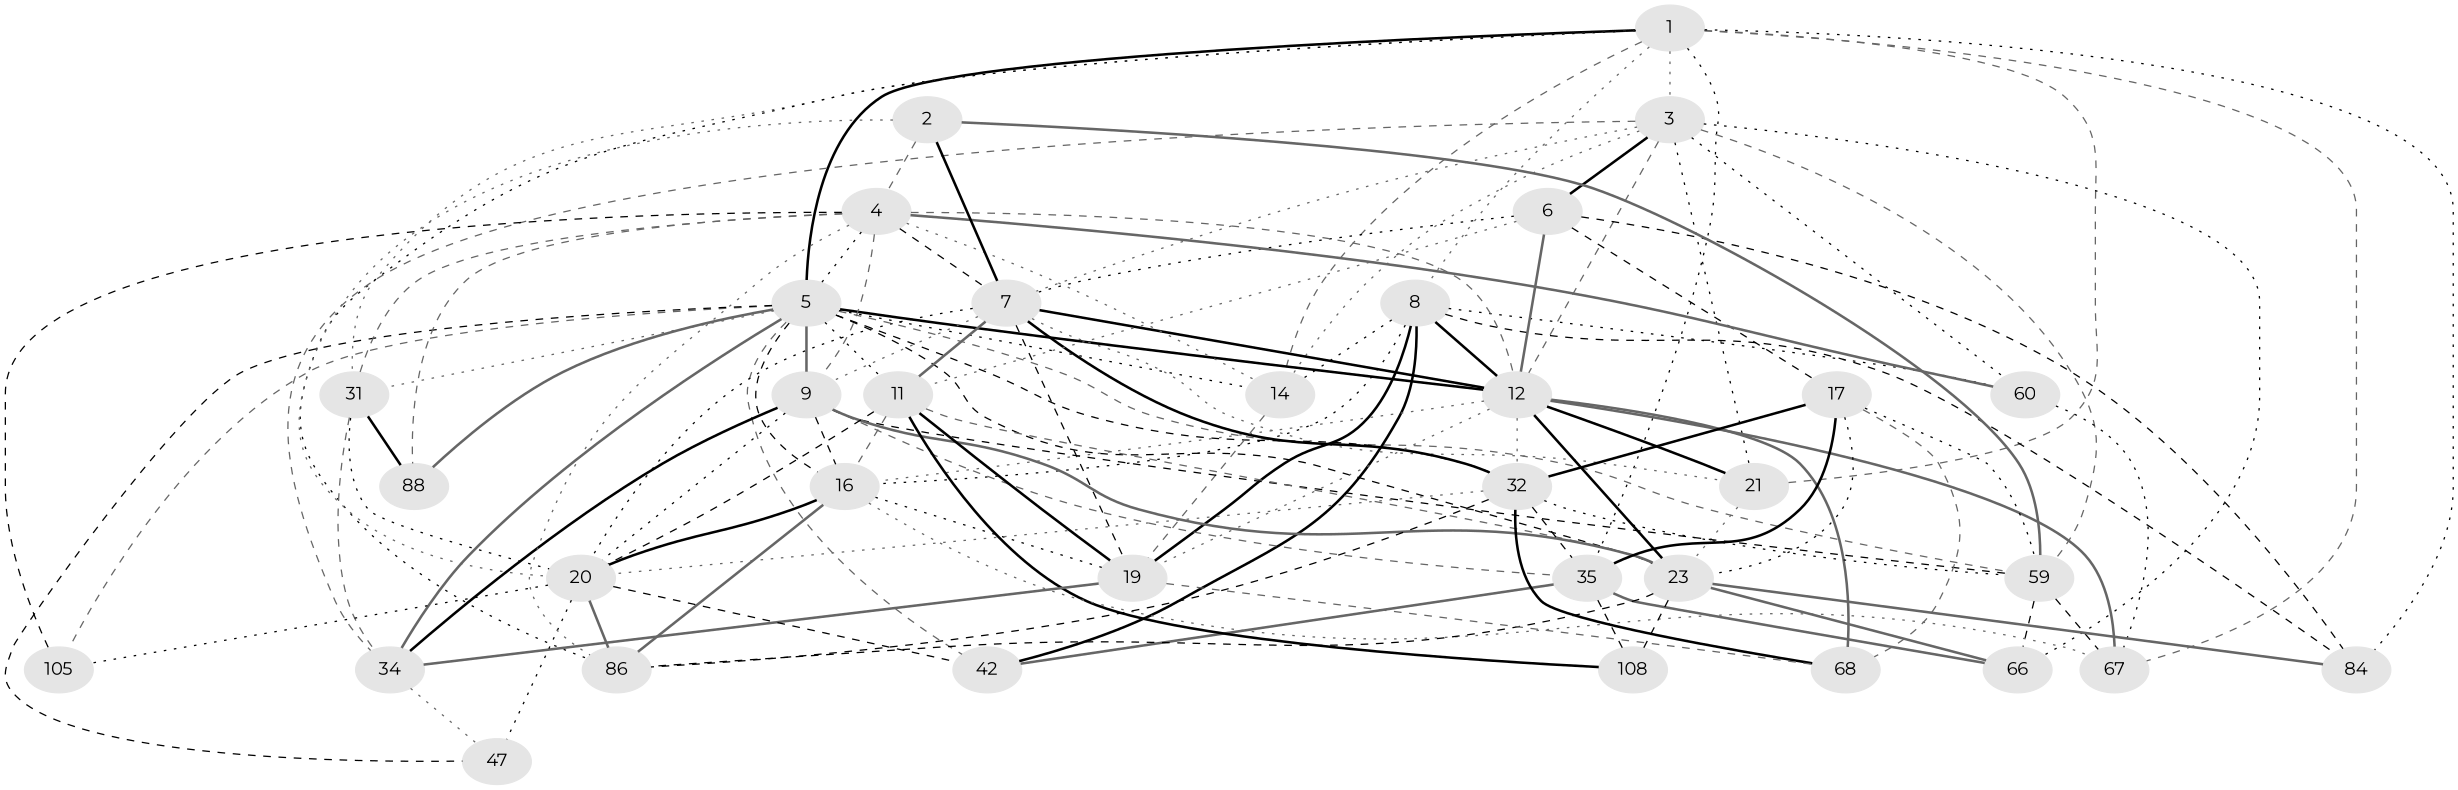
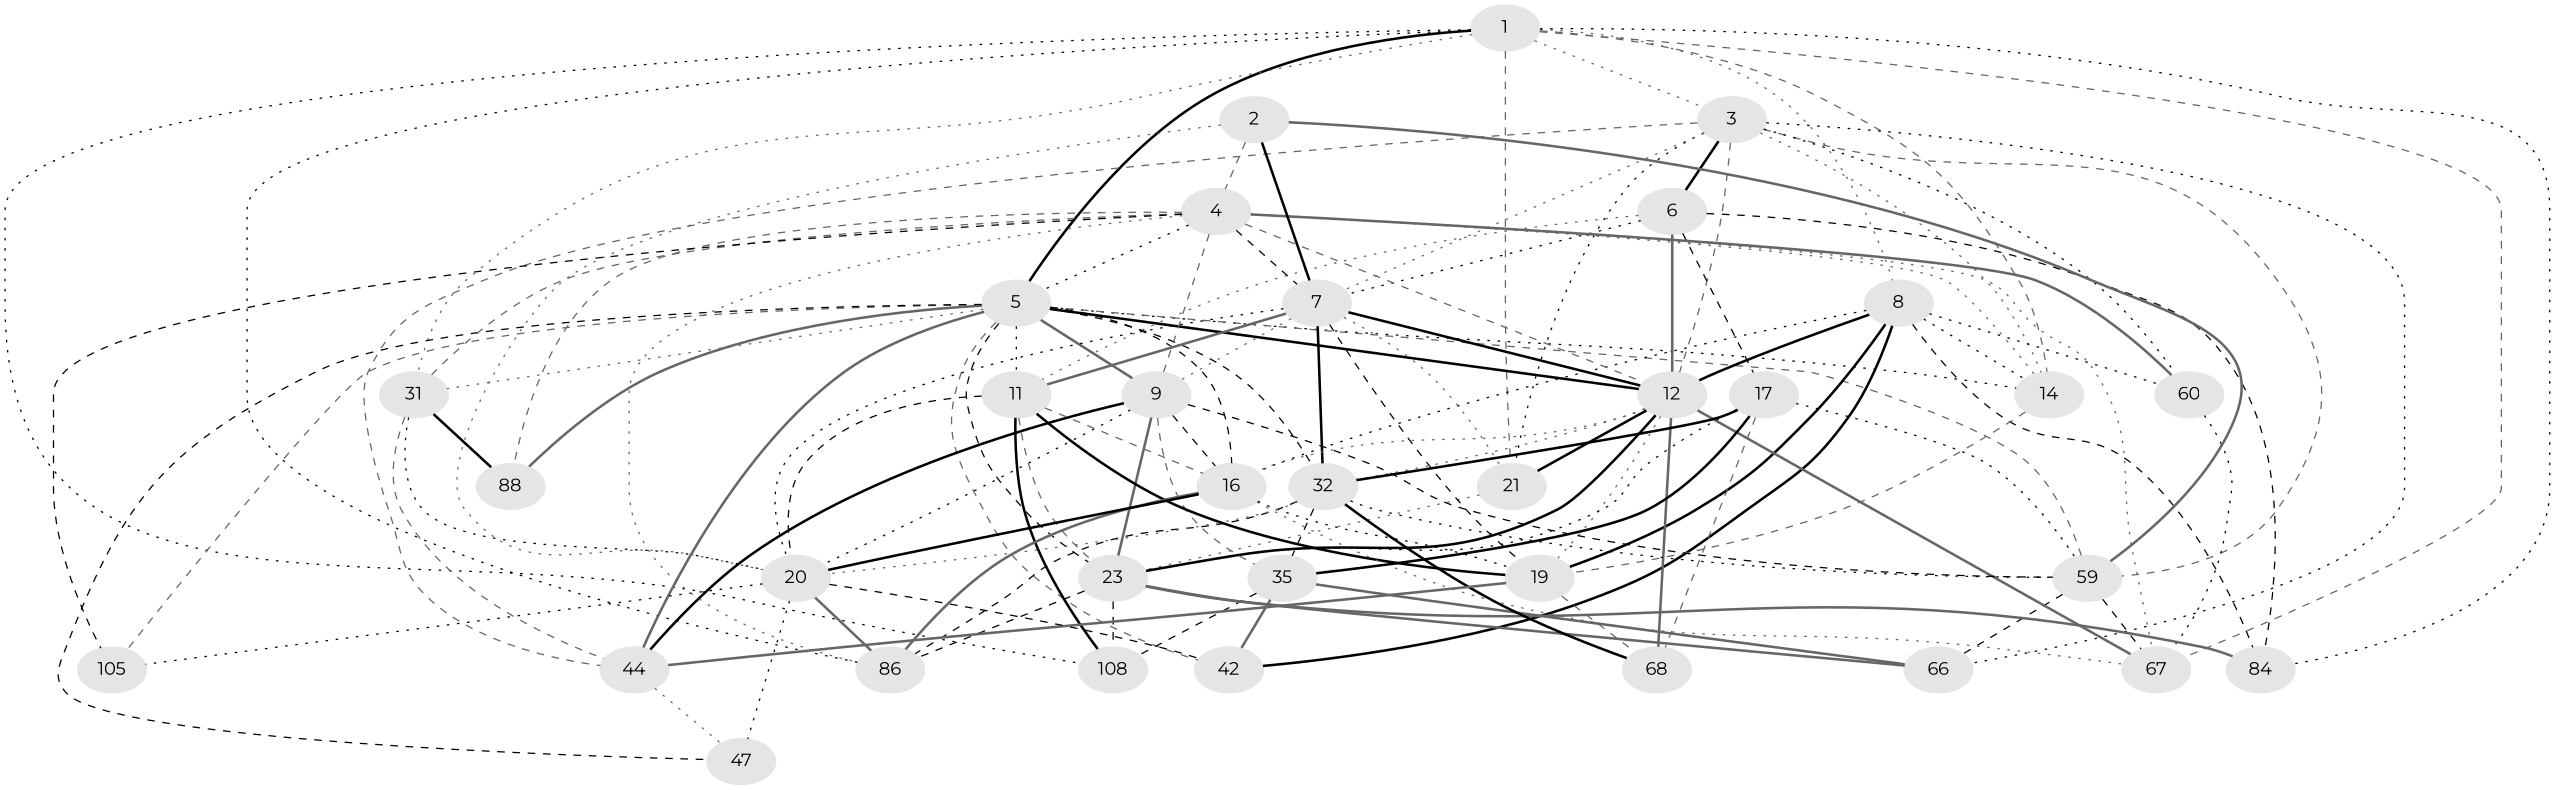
(1694, 292) -> (69, 156)
none -> (2021, 312)
(390, 670) -> (634, 670)
